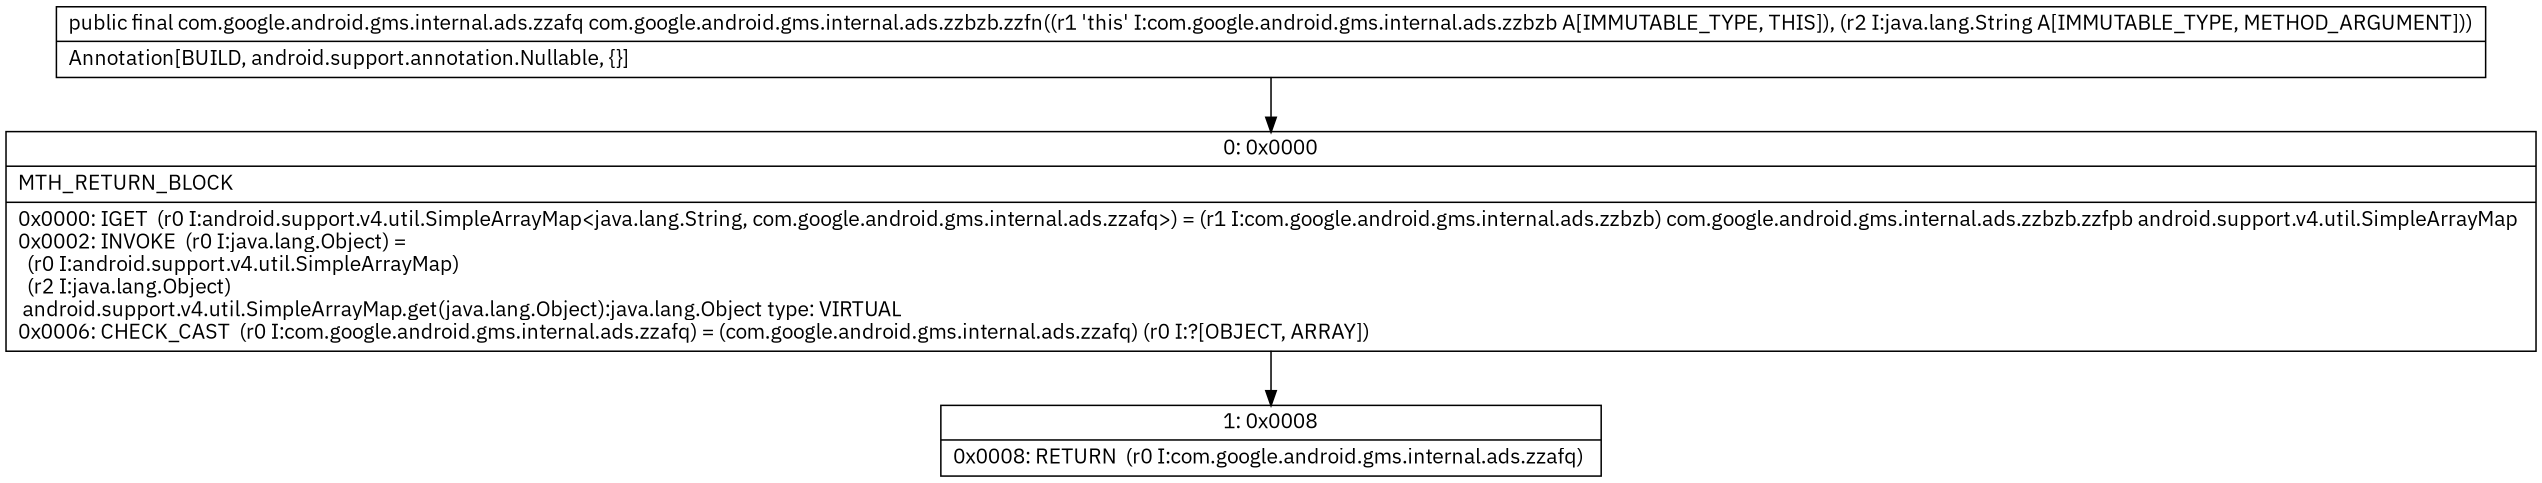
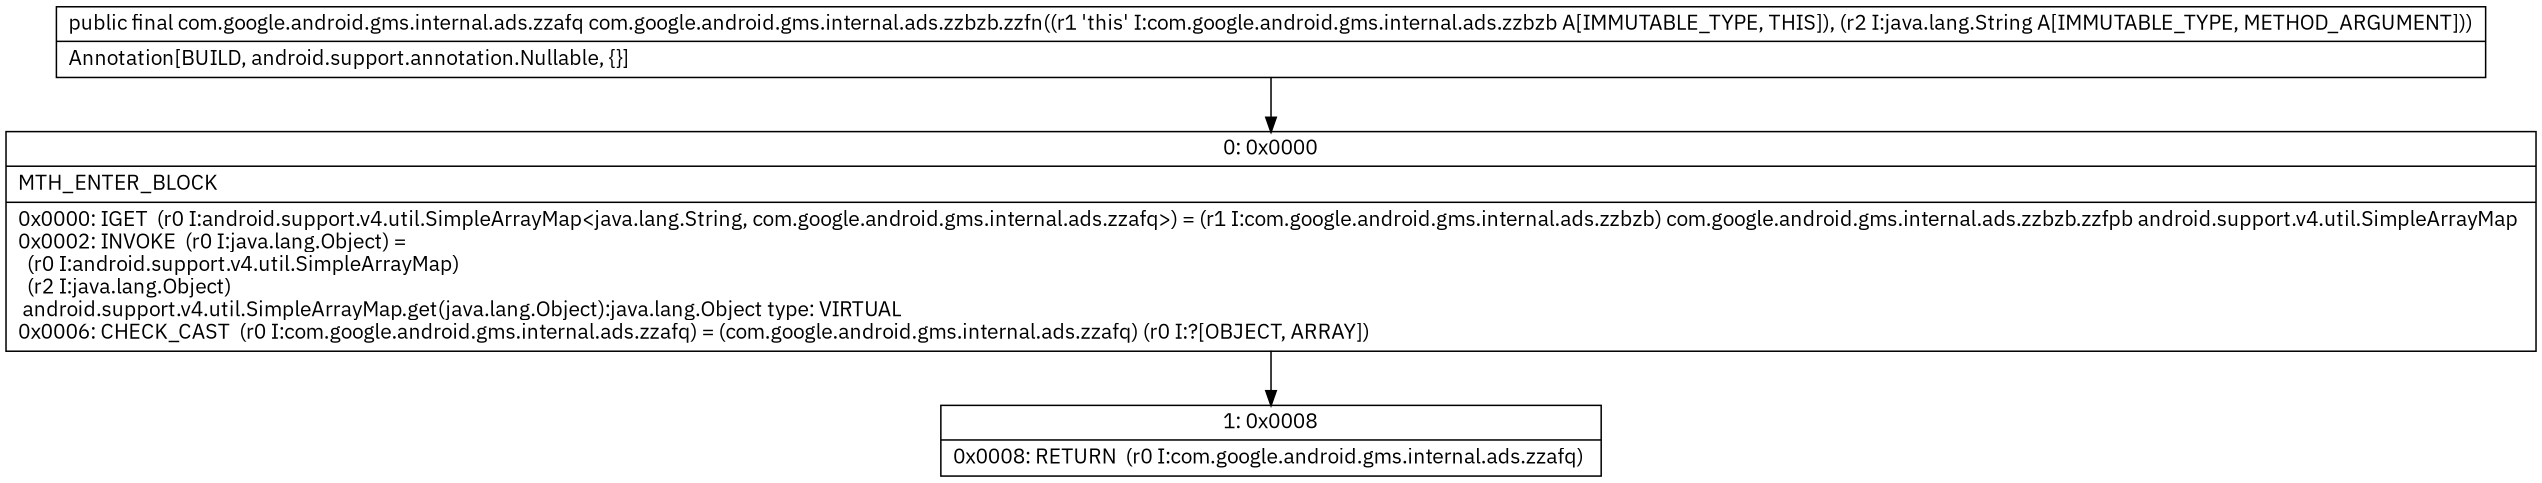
(126, 184) -> (118, 184)
